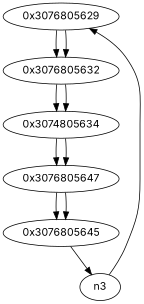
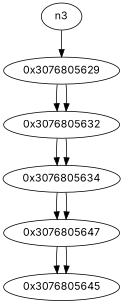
(61, 125) -> (62, 179)
(79, 258) -> none
